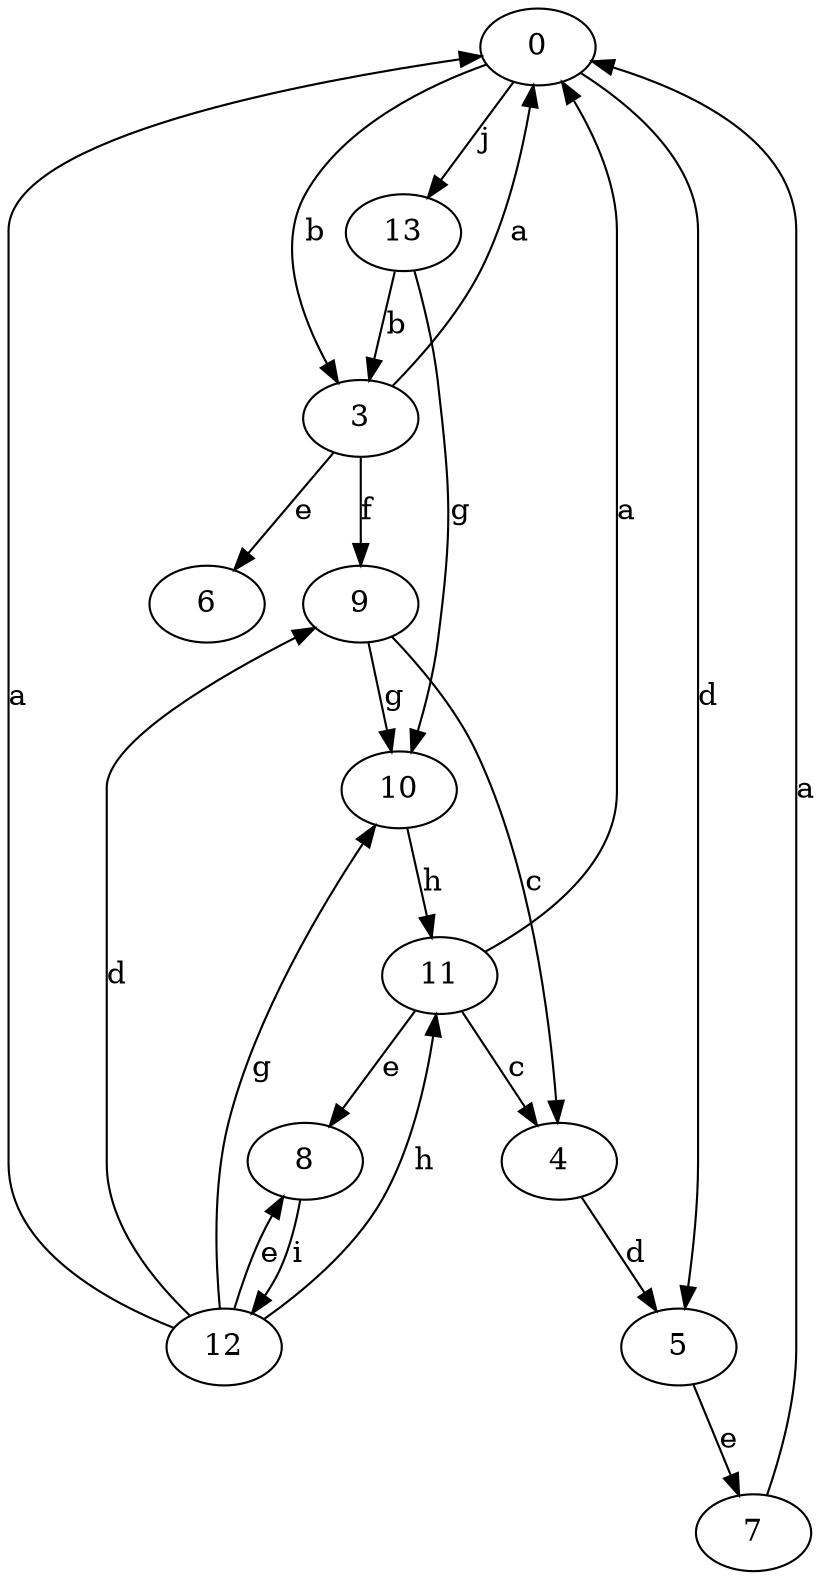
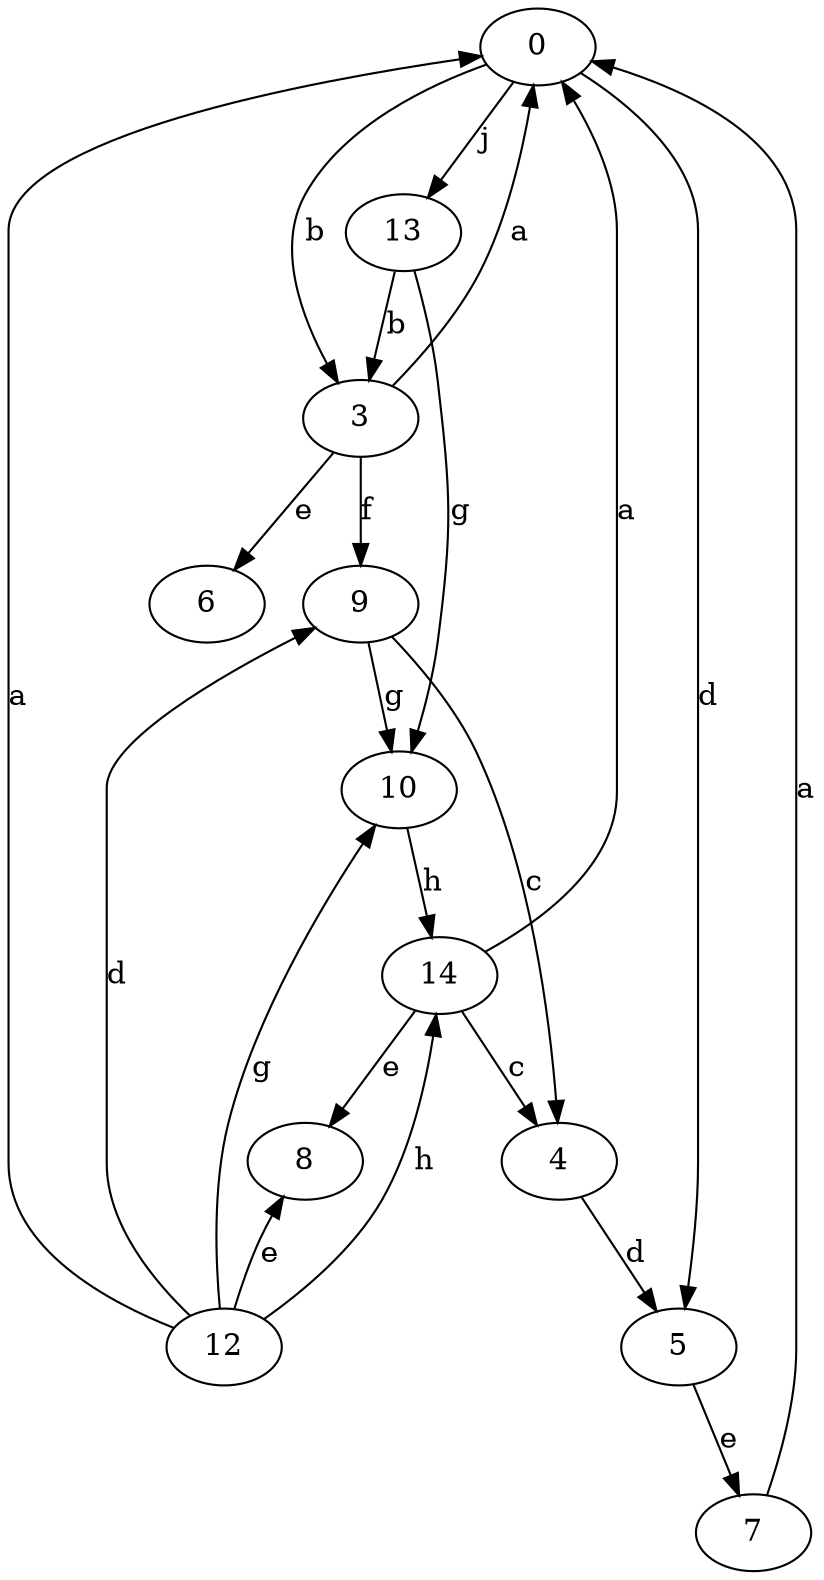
(440, 976) -> (440, 976)
(288, 1250) -> none
